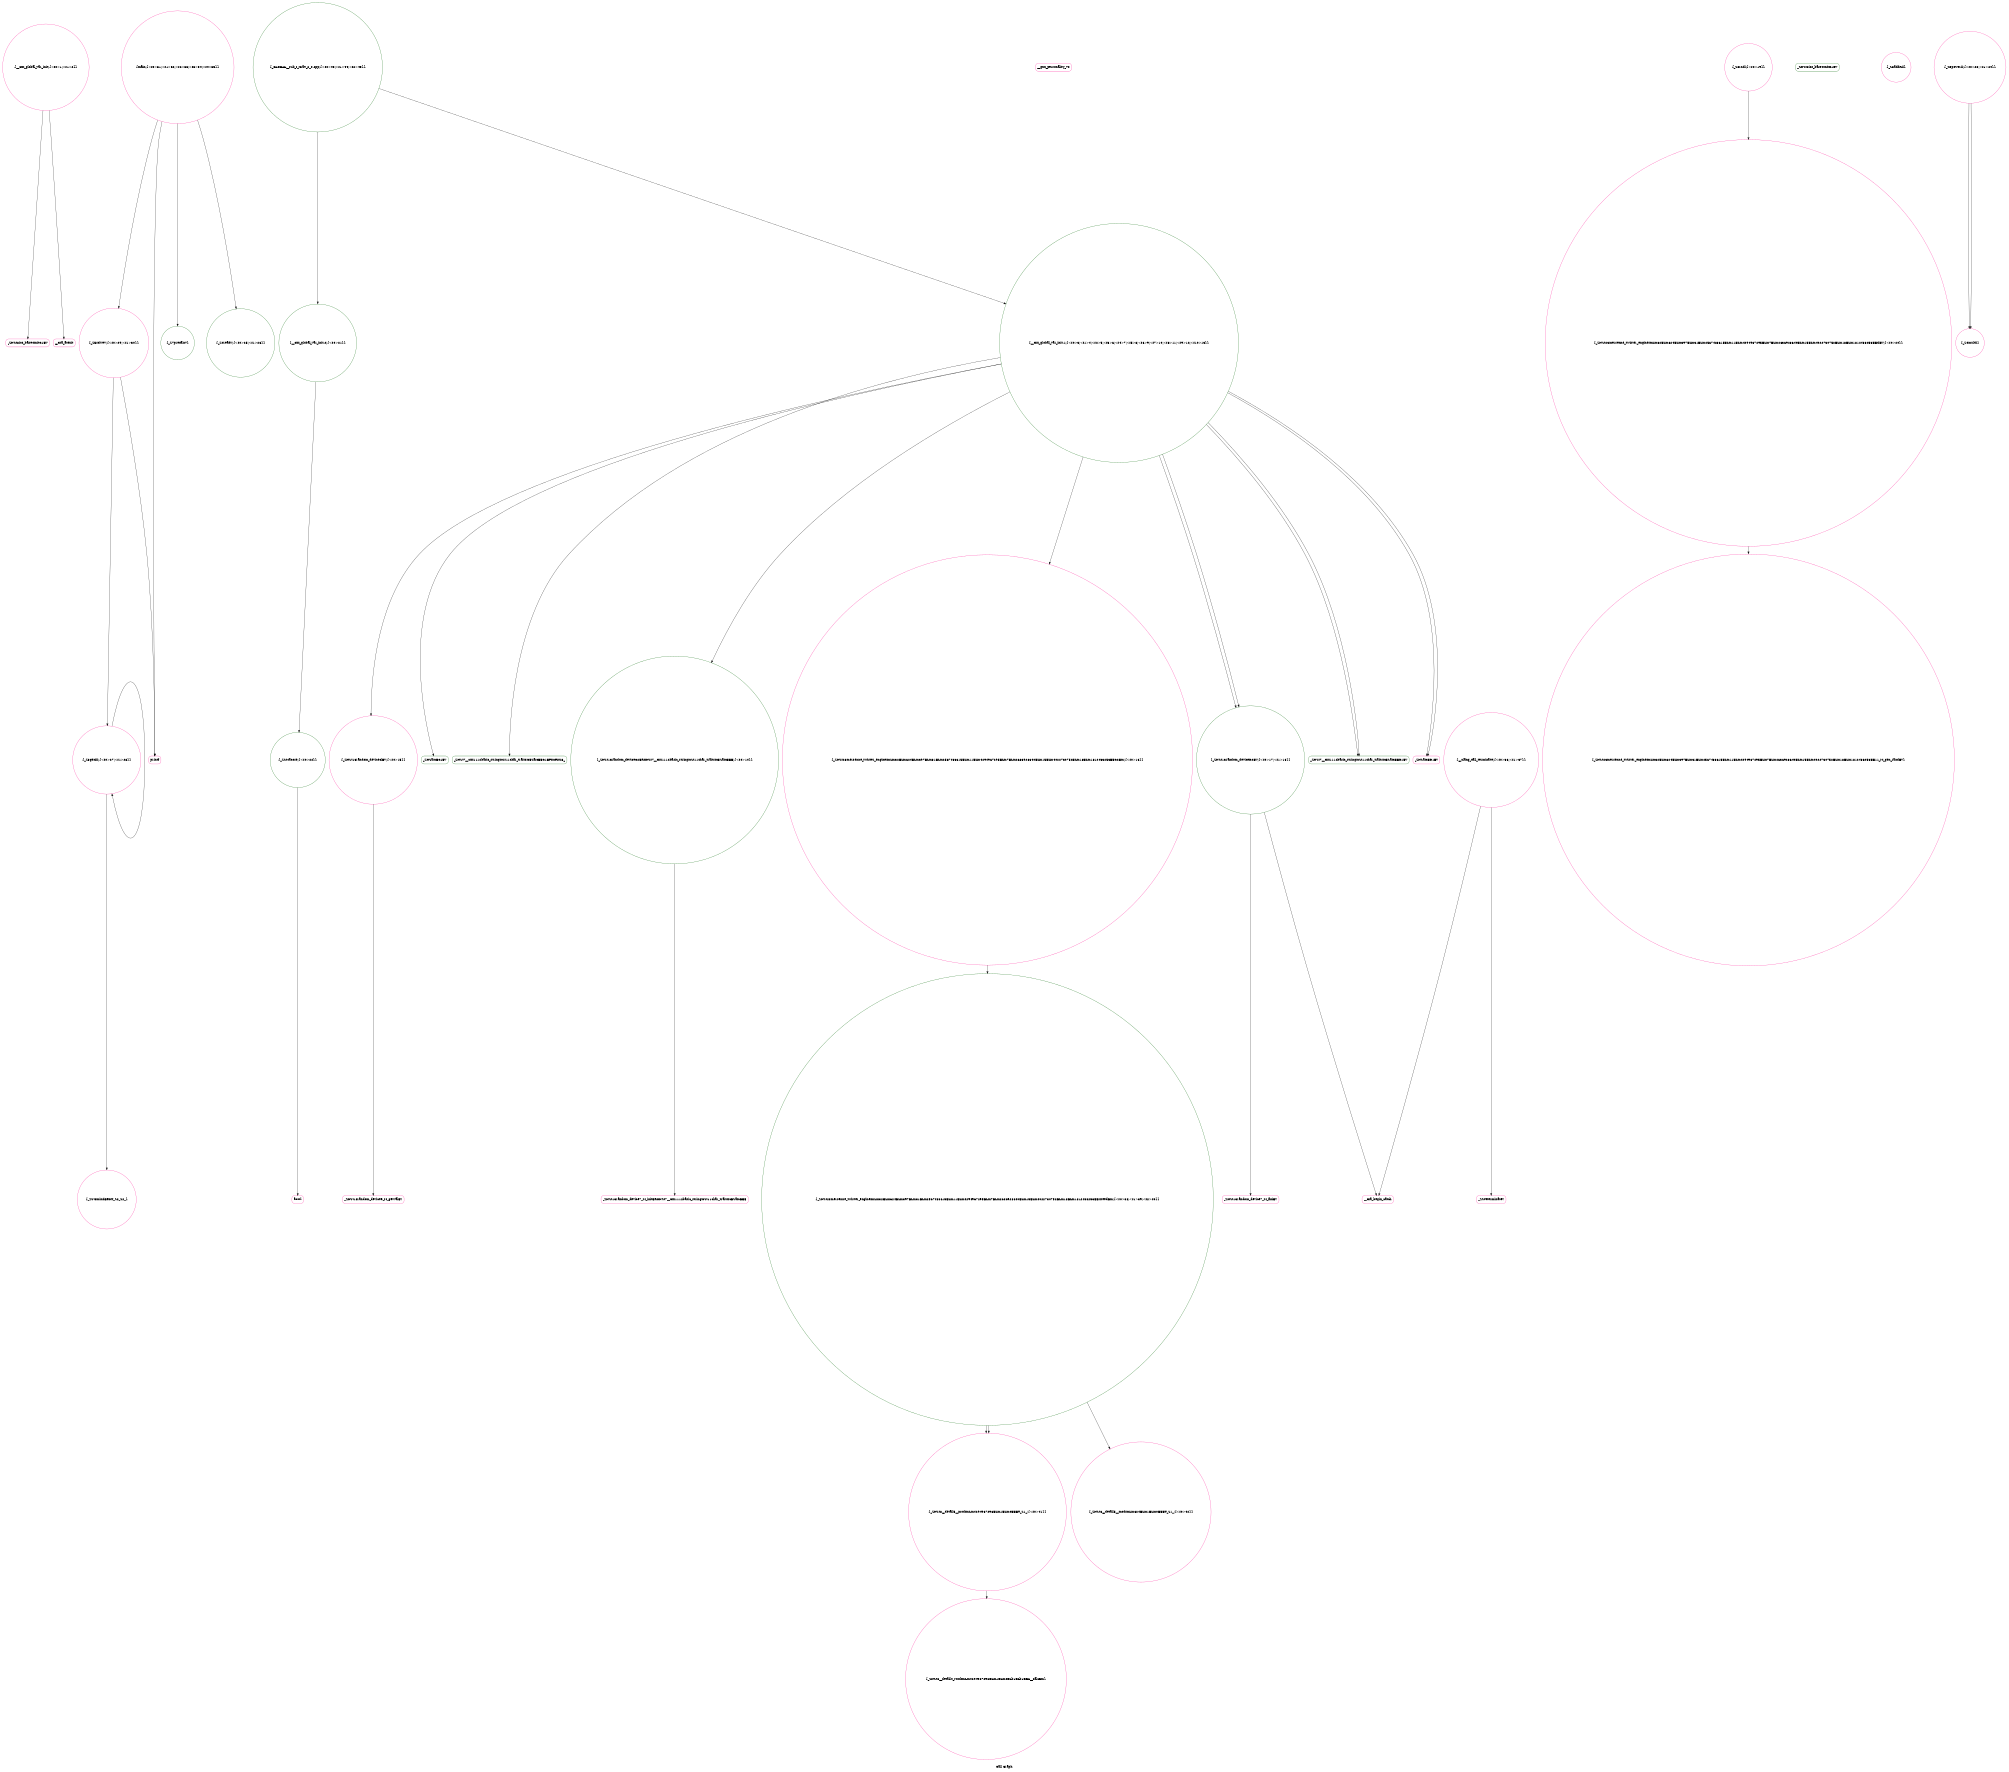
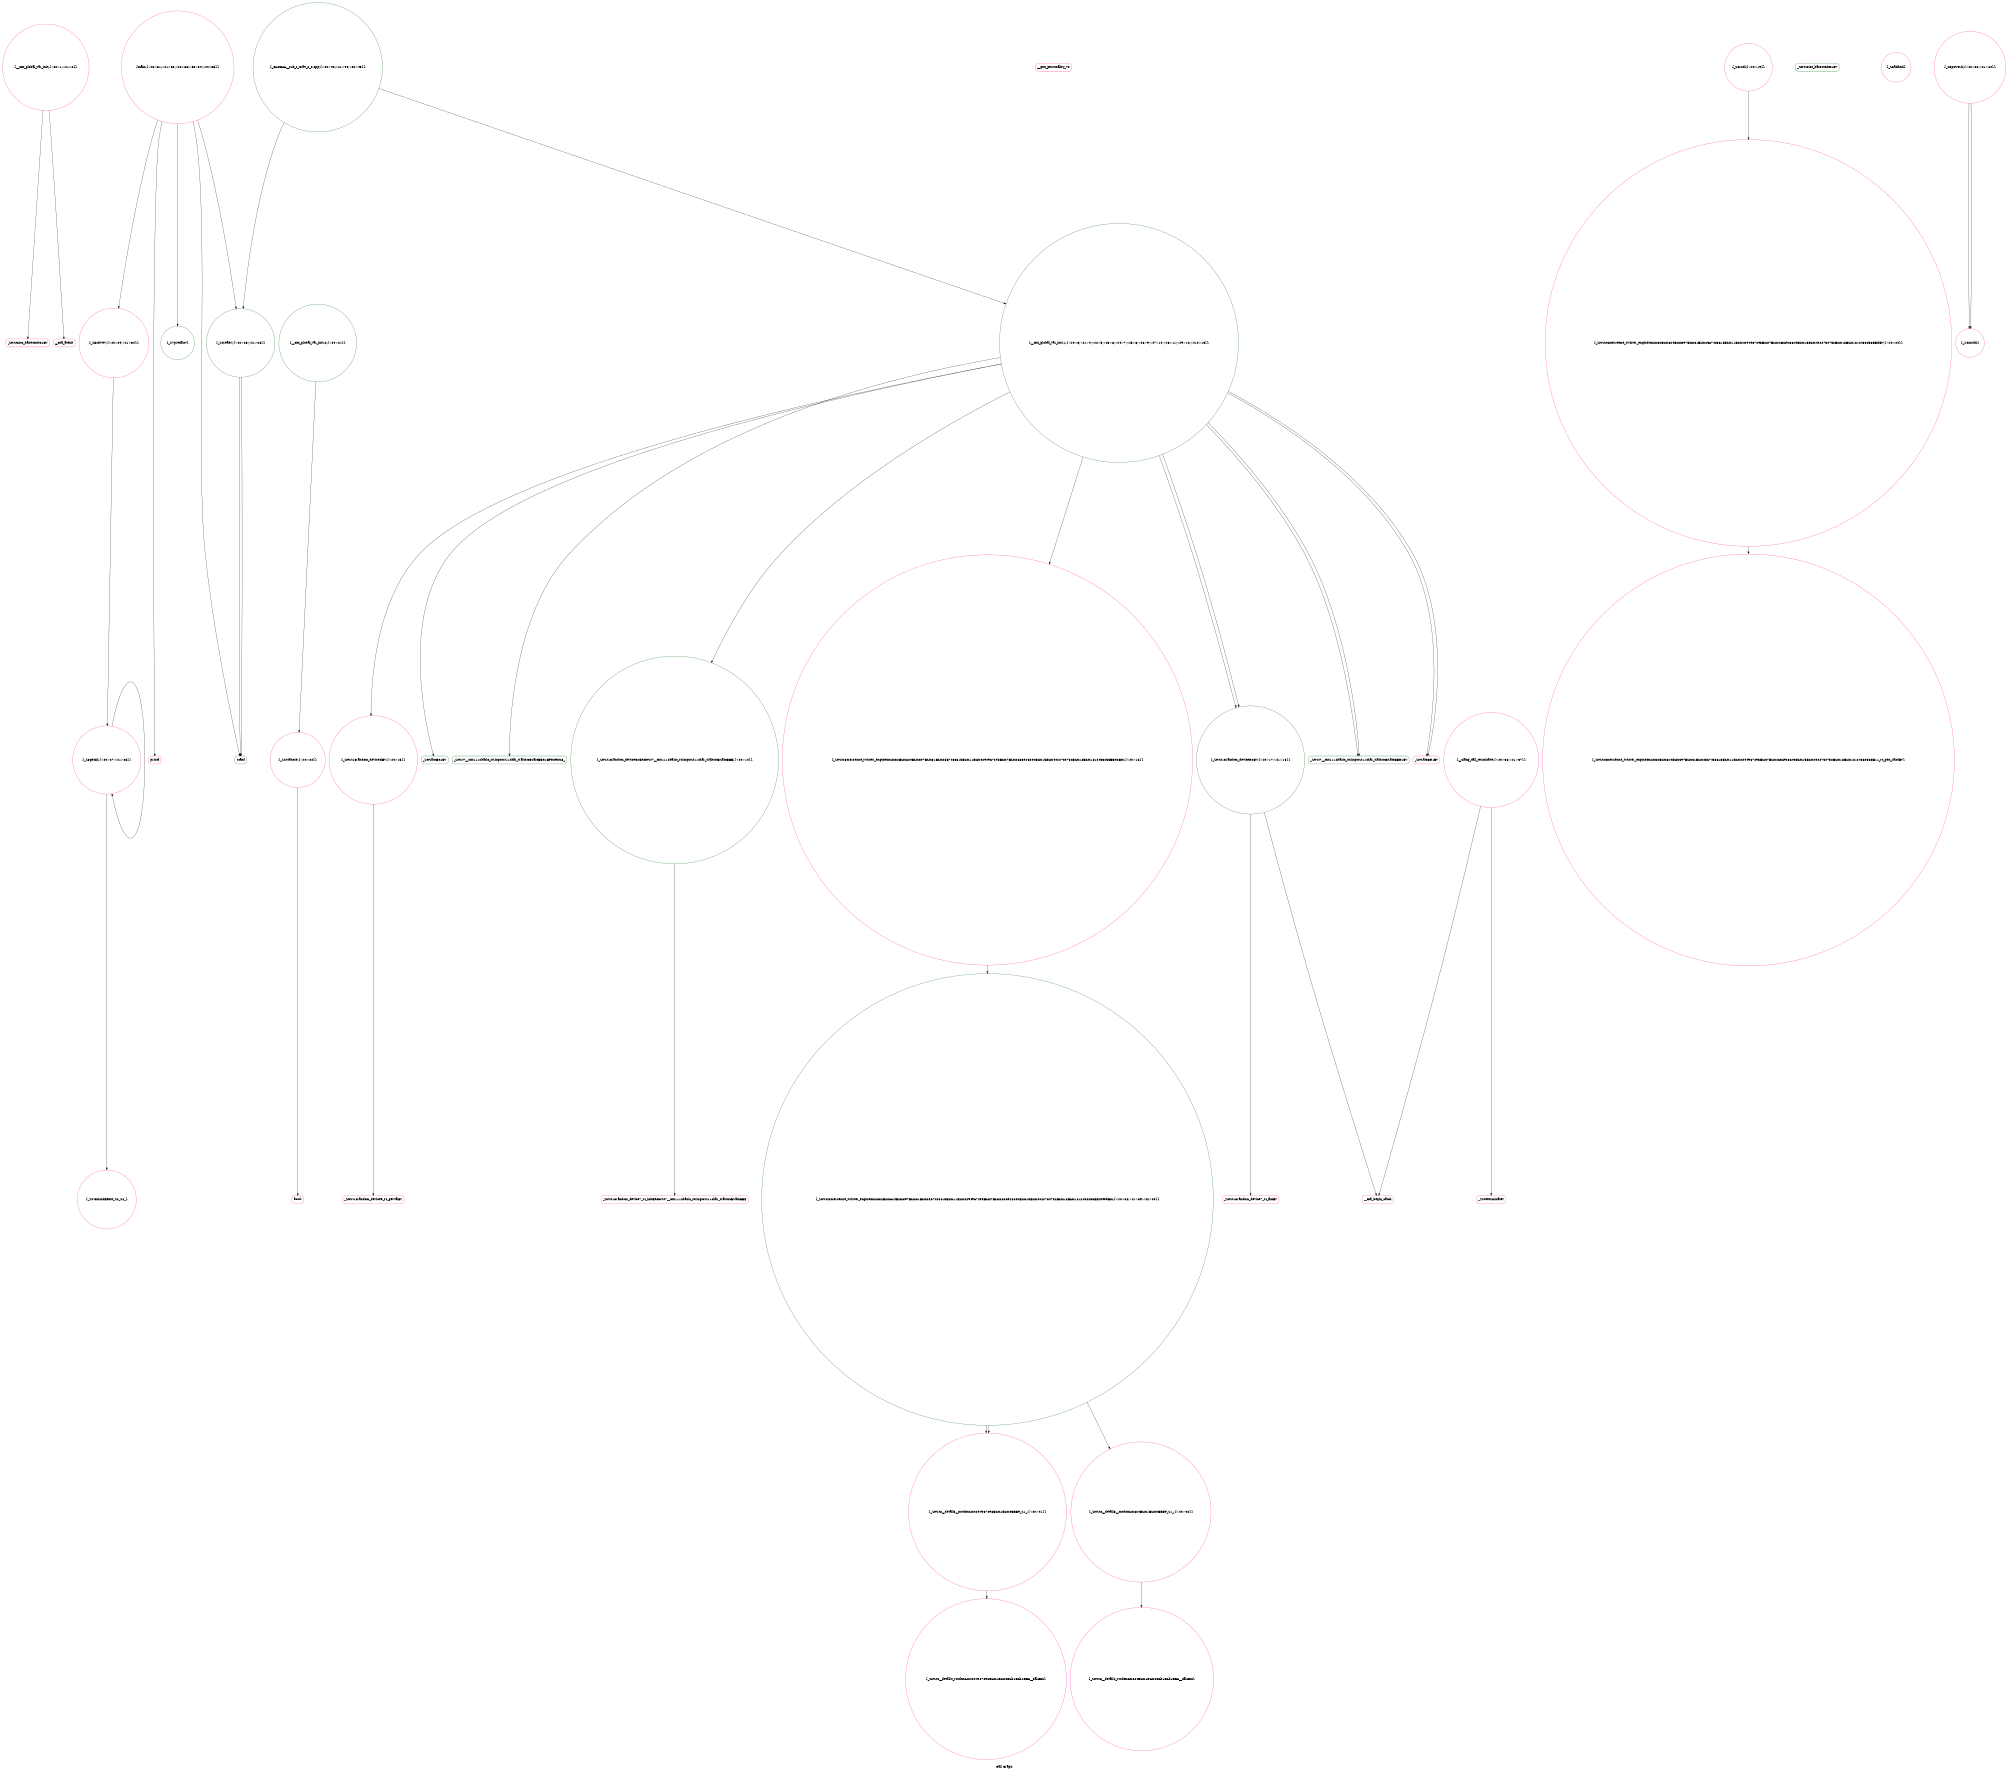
(318, 217) -> (257, 213)
(148, 565) -> none
none -> (241, 760)
(298, 760) -> (298, 760)
none -> (1142, 1679)
